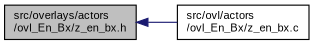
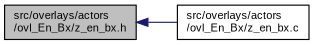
(243, 22) -> (243, 22)
